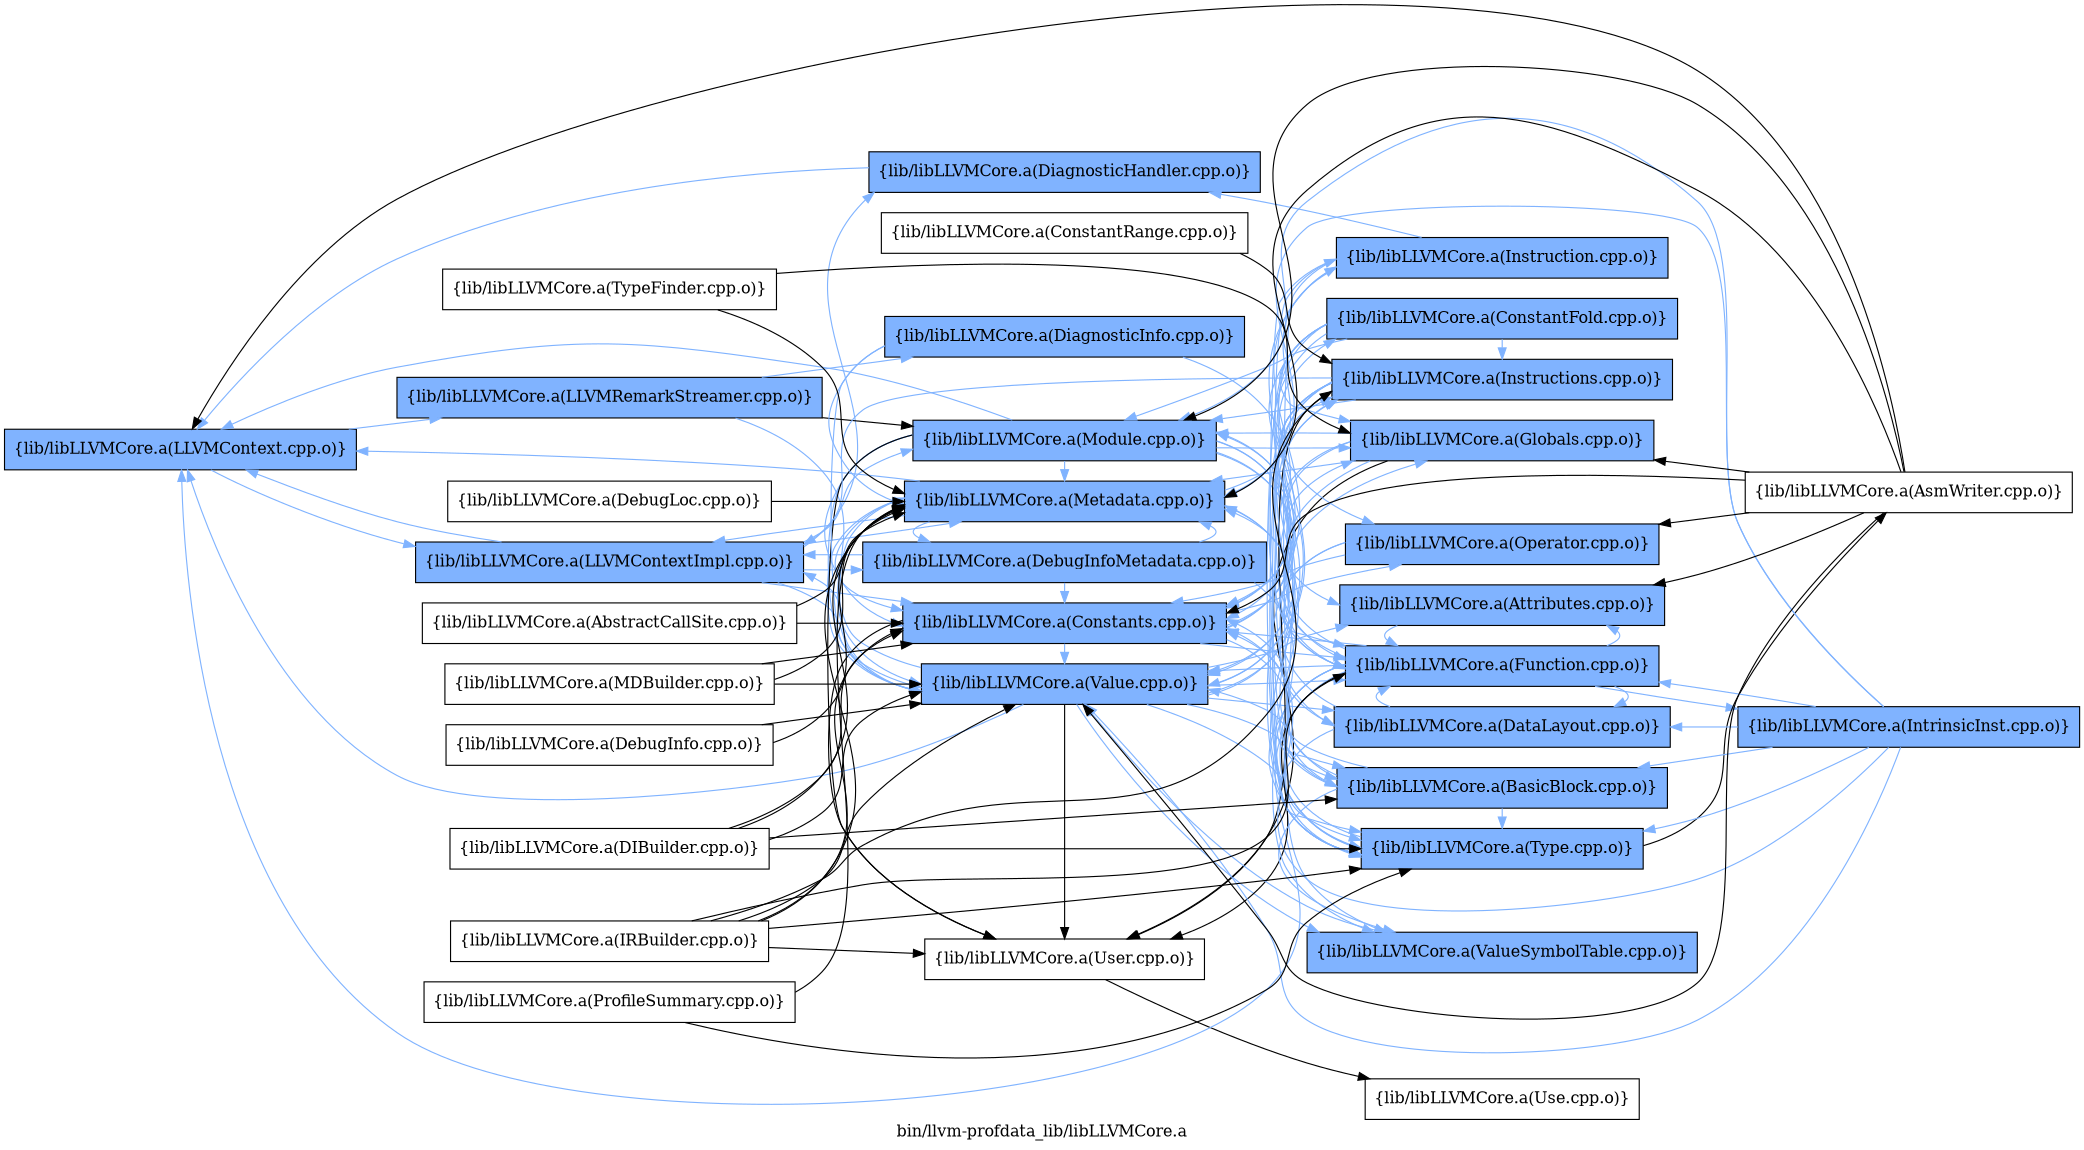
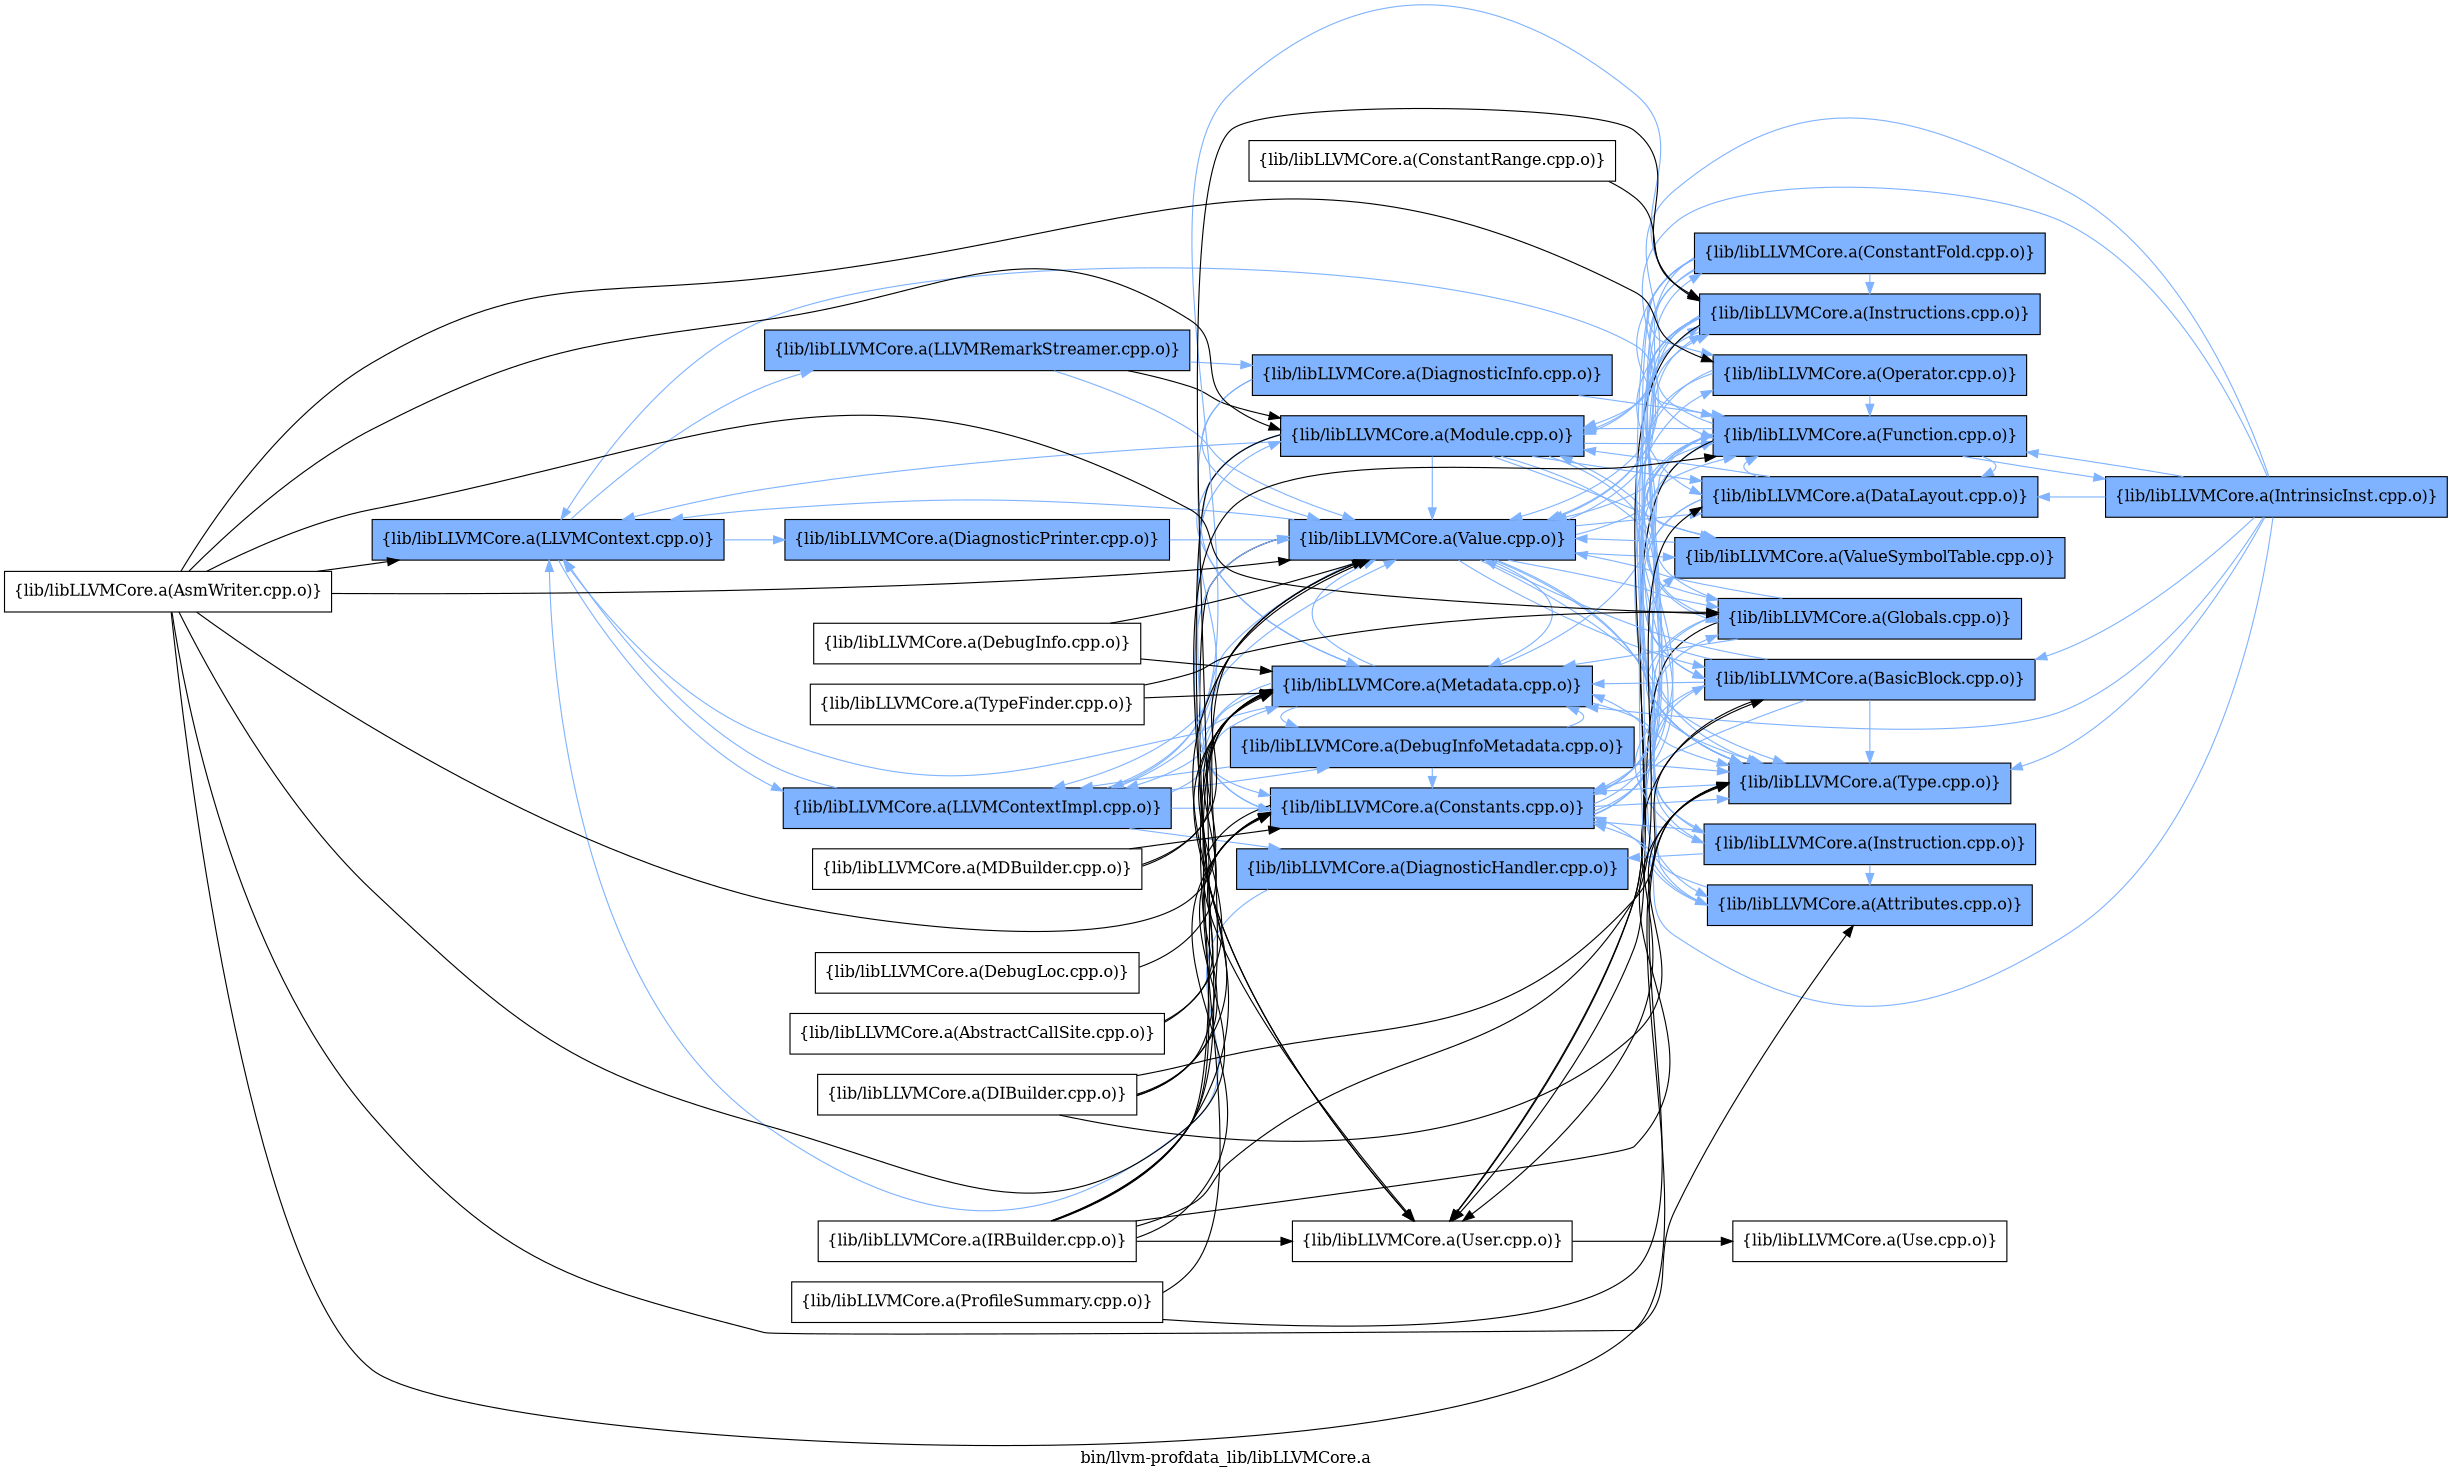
none -> (977, 540)
none -> (1648, 556)
(1287, 588) -> none
none -> (1643, 608)
(1302, 639) -> (1656, 858)
(1746, 683) -> (902, 1443)
none -> (1568, 978)
none -> (1643, 1010)
